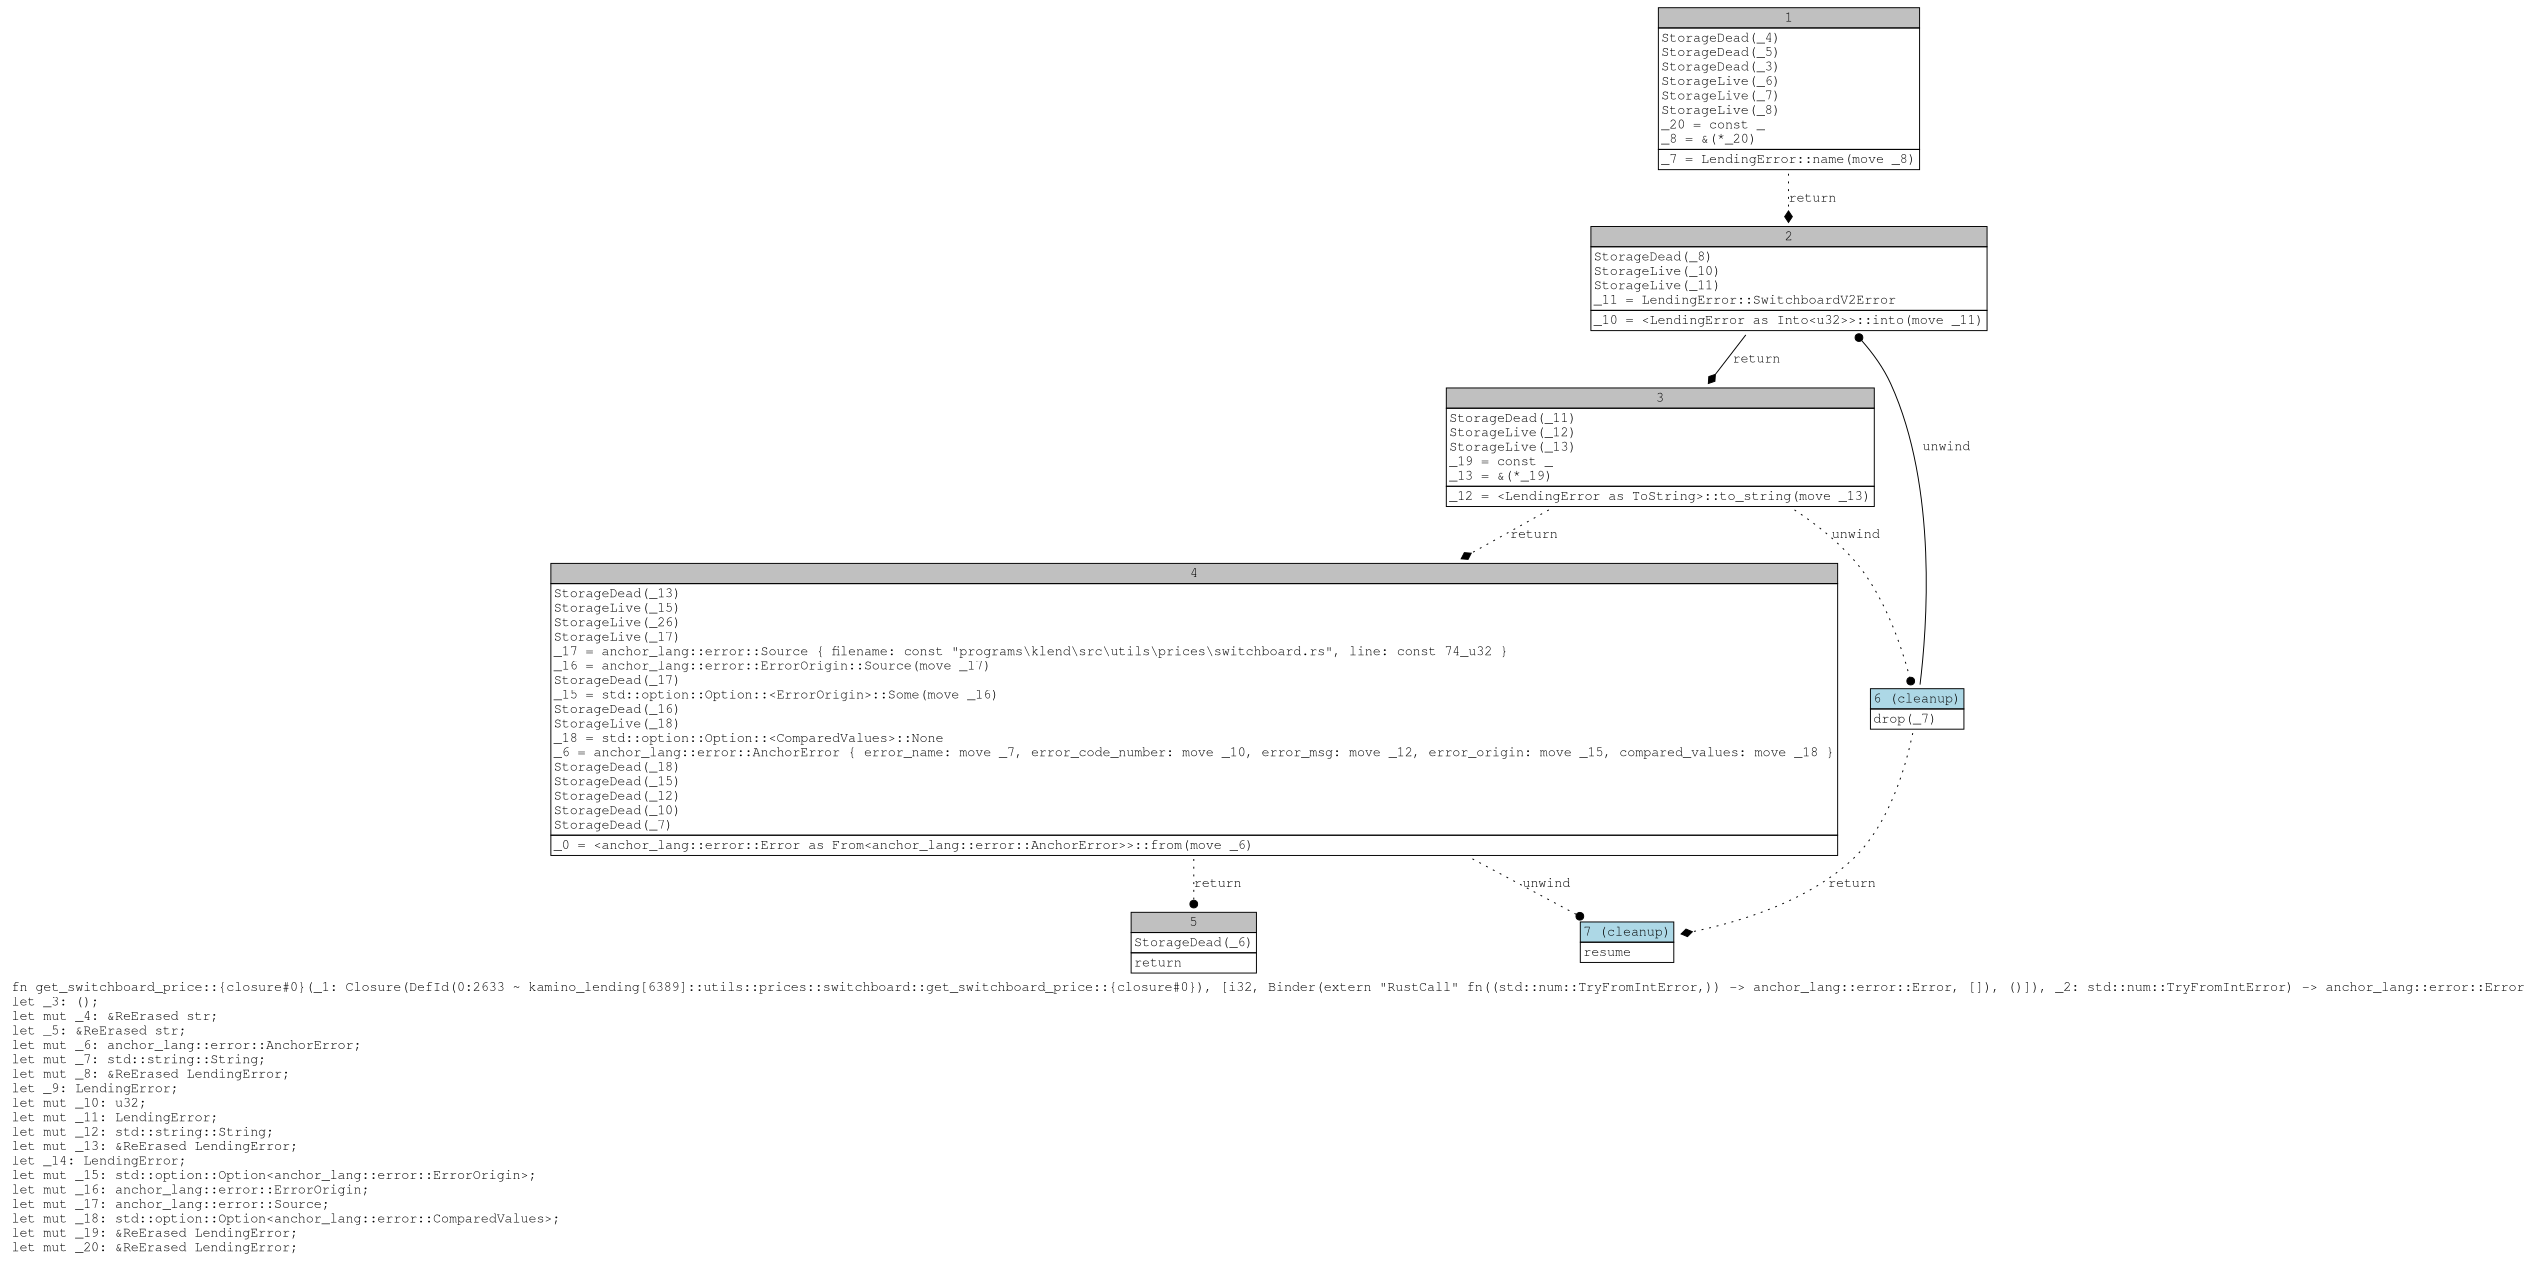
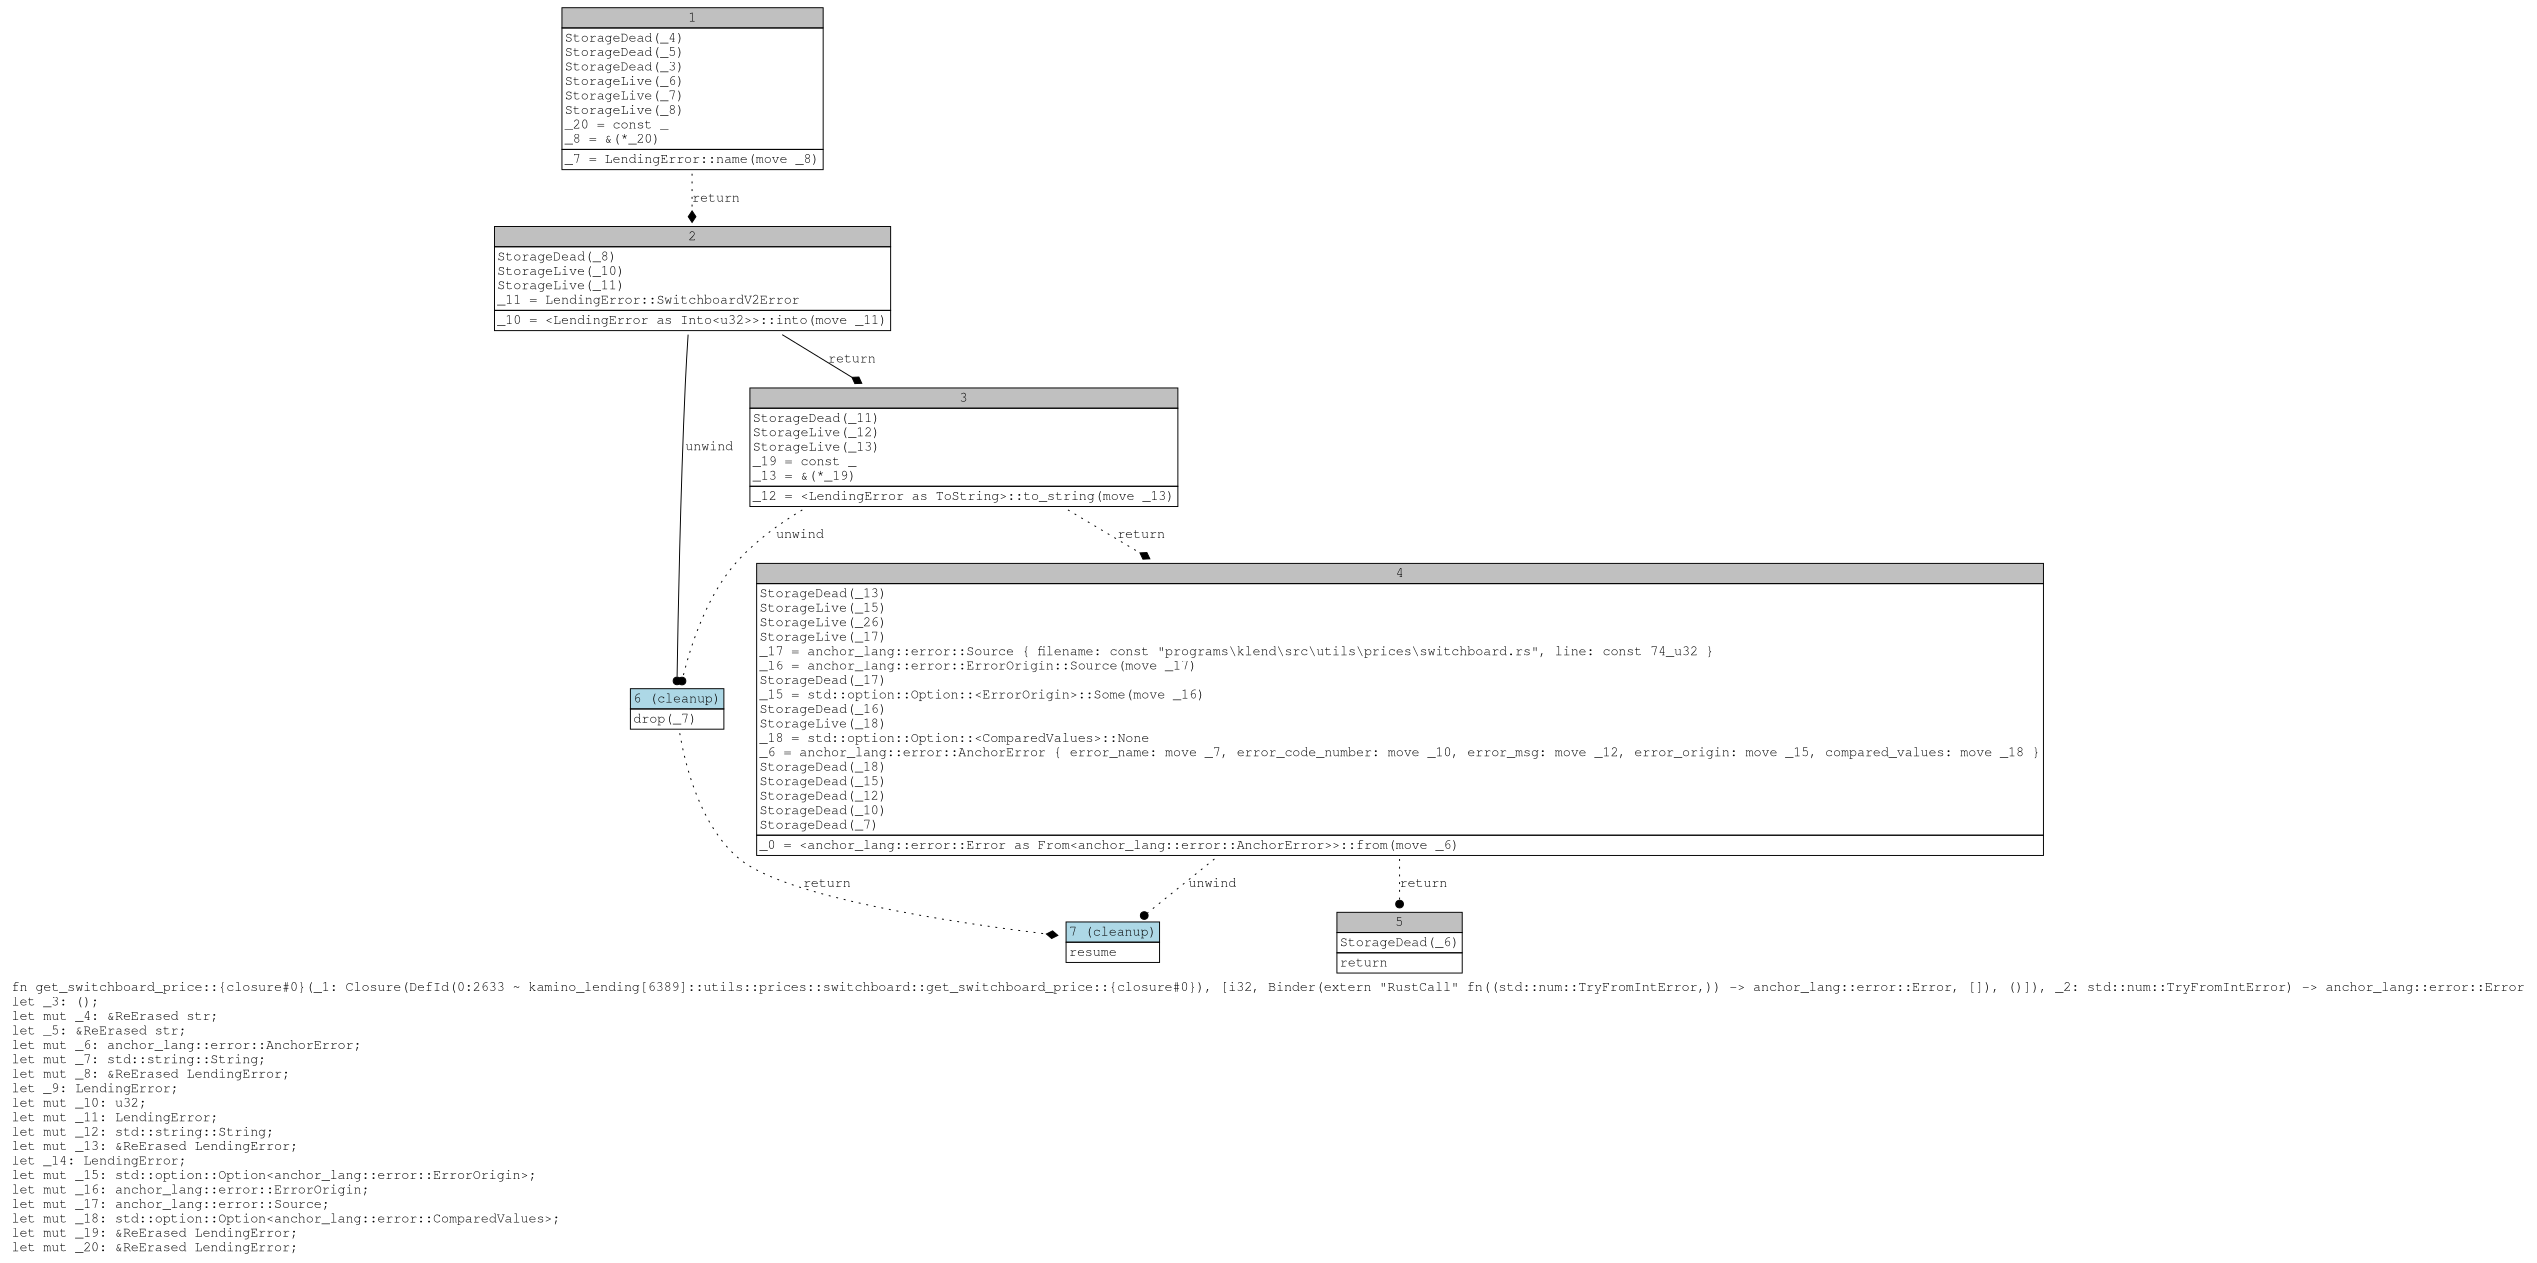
(1922, 506) -> (681, 506)
